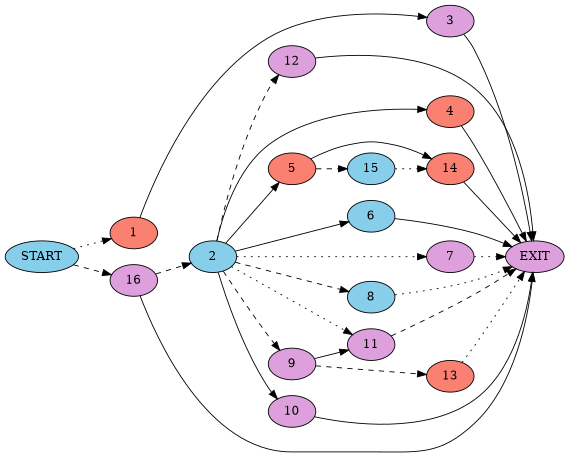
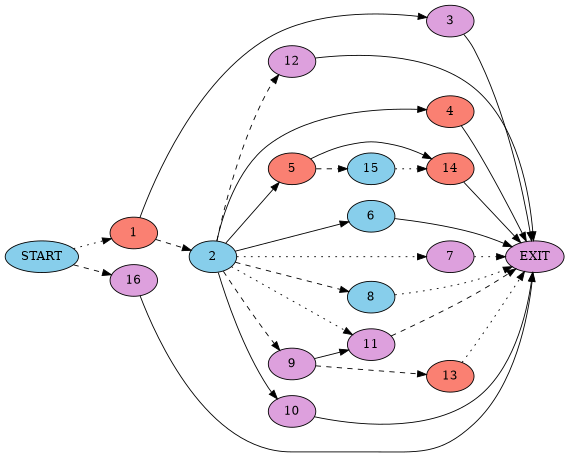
(169, 270) -> (169, 244)
